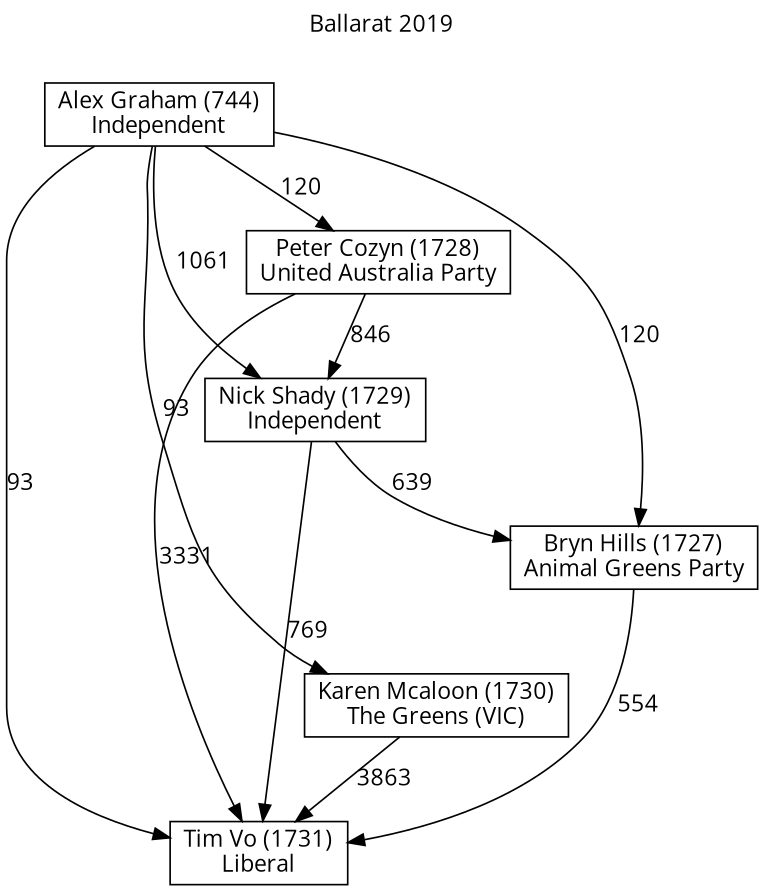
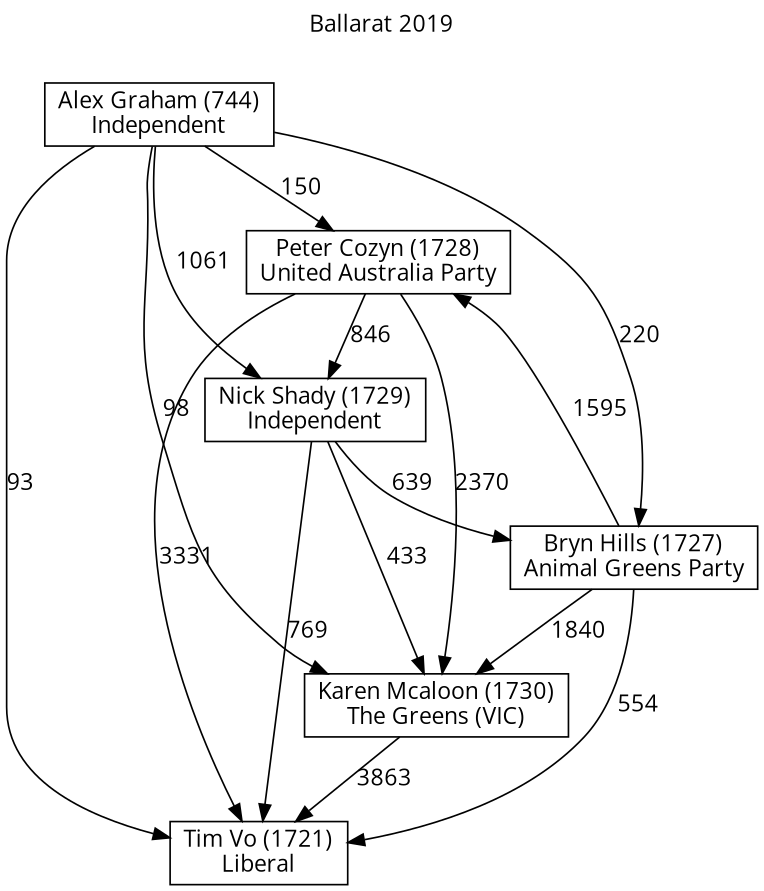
(301, 188) -> (301, 188)
(640, 336) -> (640, 336)
none -> (554, 406)
(177, 410) -> (177, 410)
none -> (455, 470)
none -> (373, 550)
none -> (541, 626)
(259, 853) -> (259, 853)
